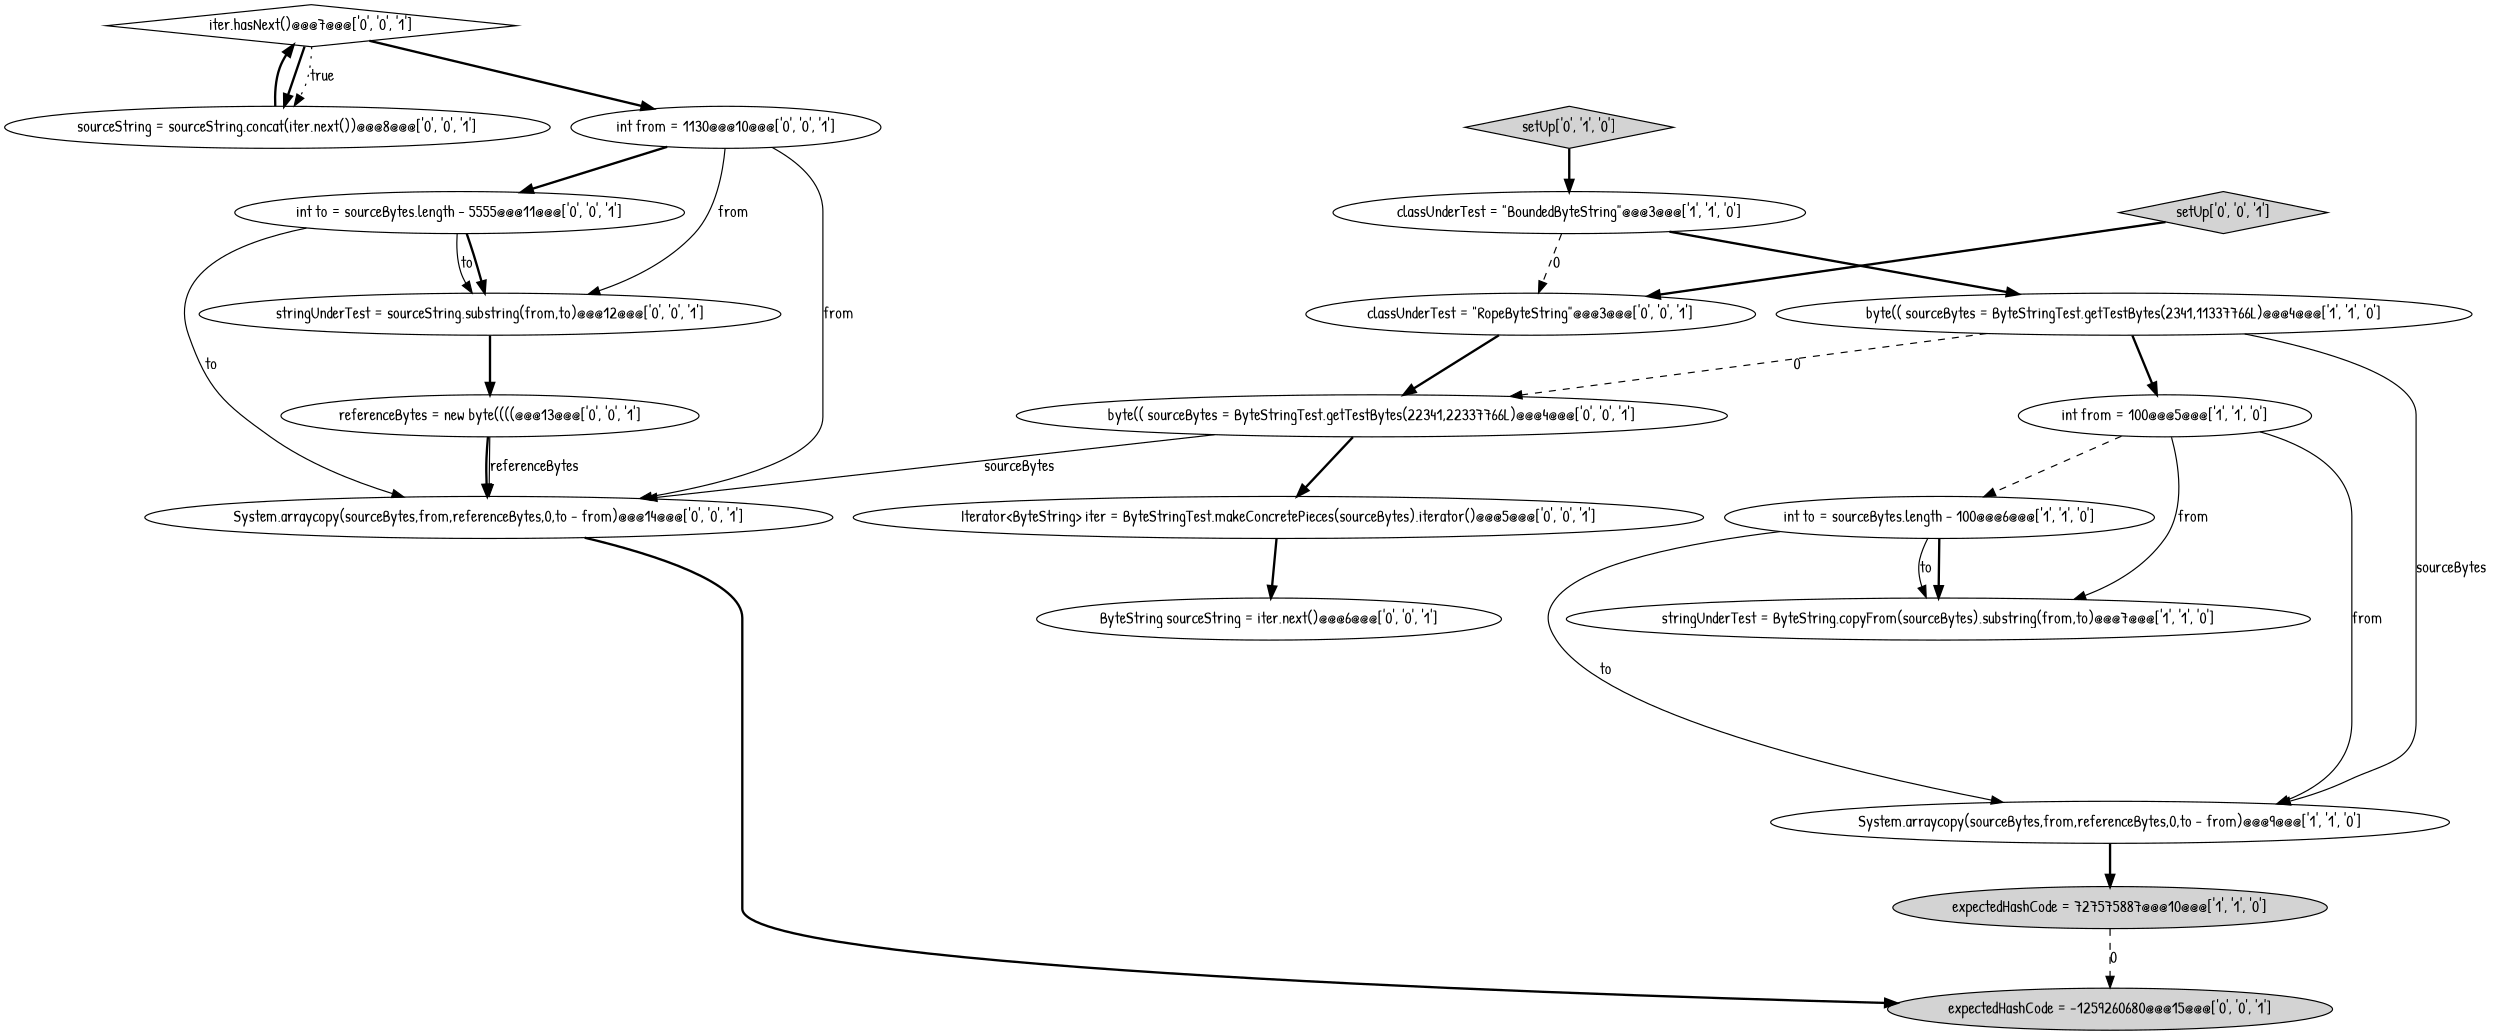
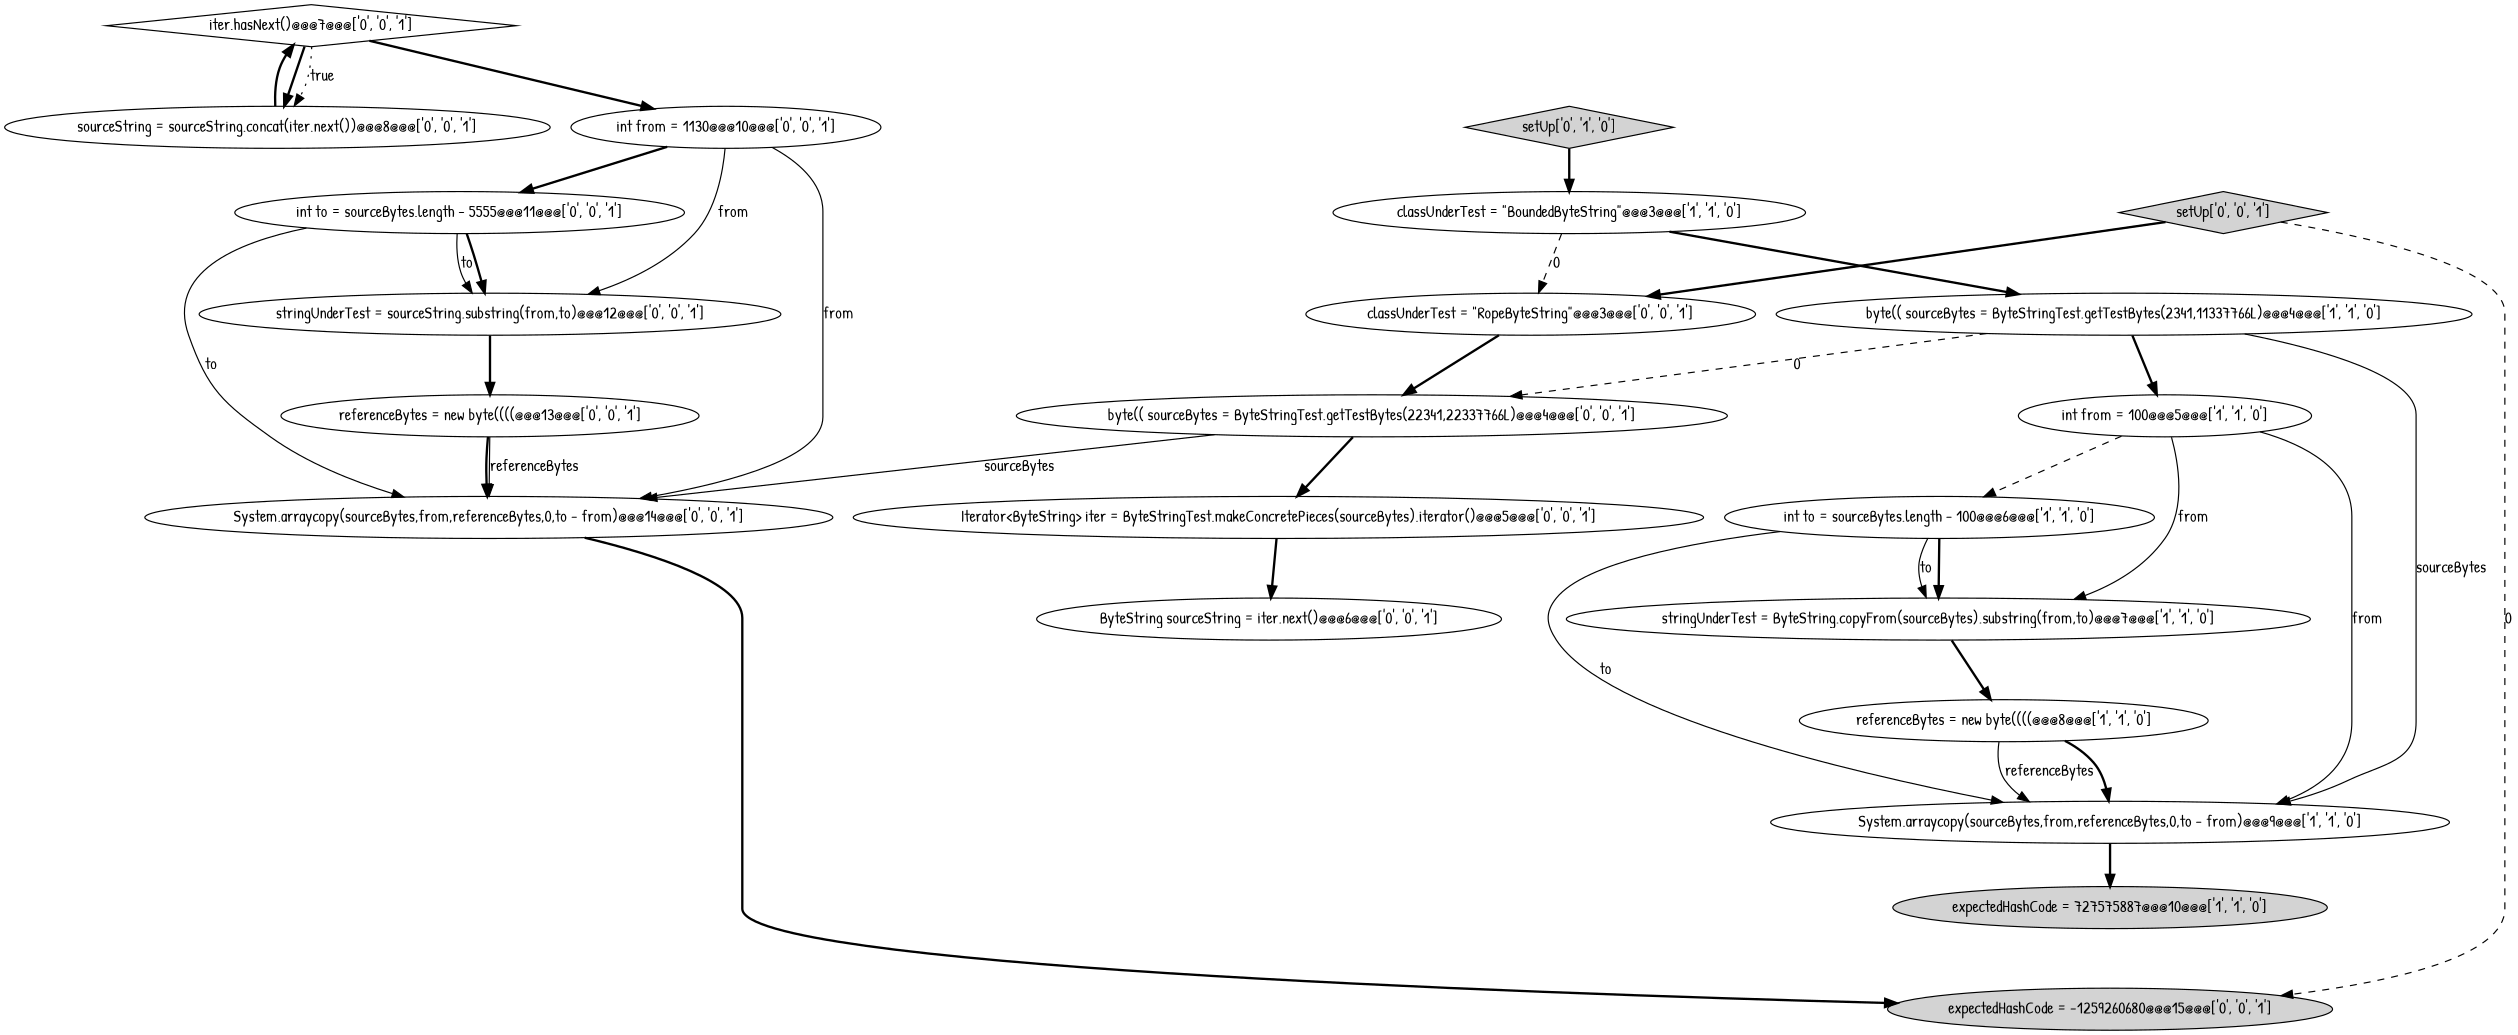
none -> (2004, 721)
(2110, 953) -> (2505, 606)
